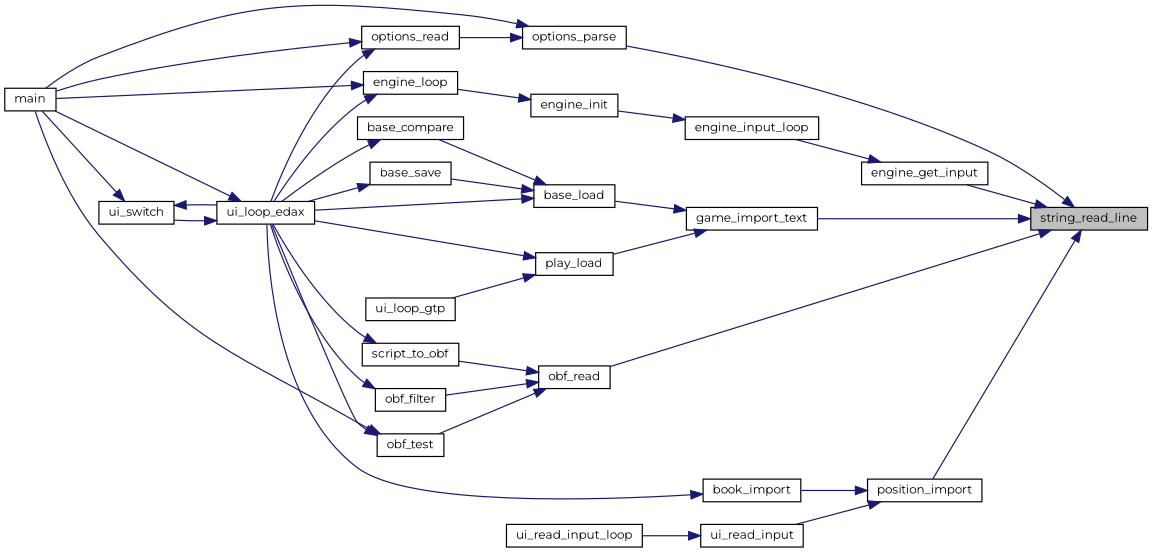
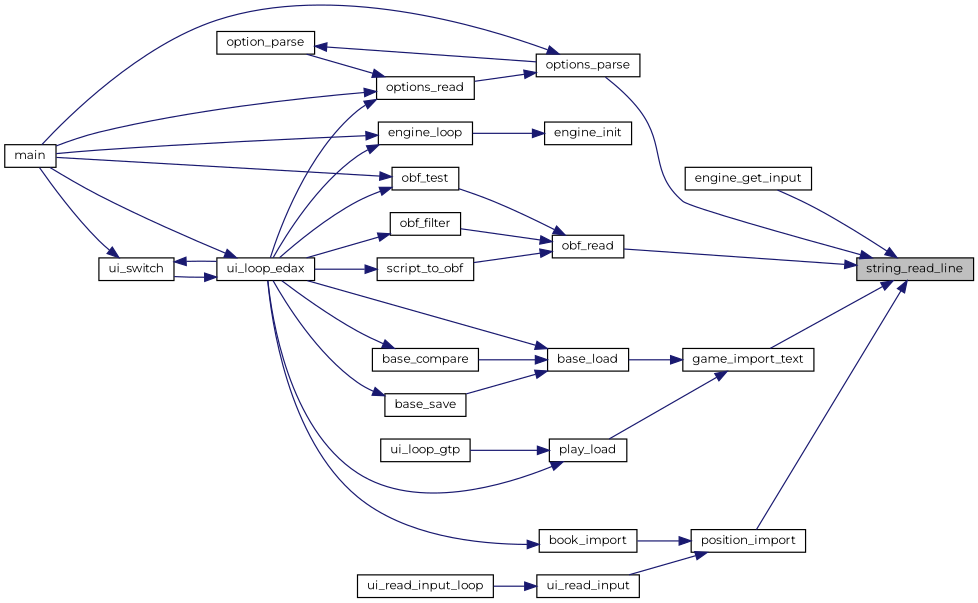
none -> (266, 43)
(752, 128) -> none
